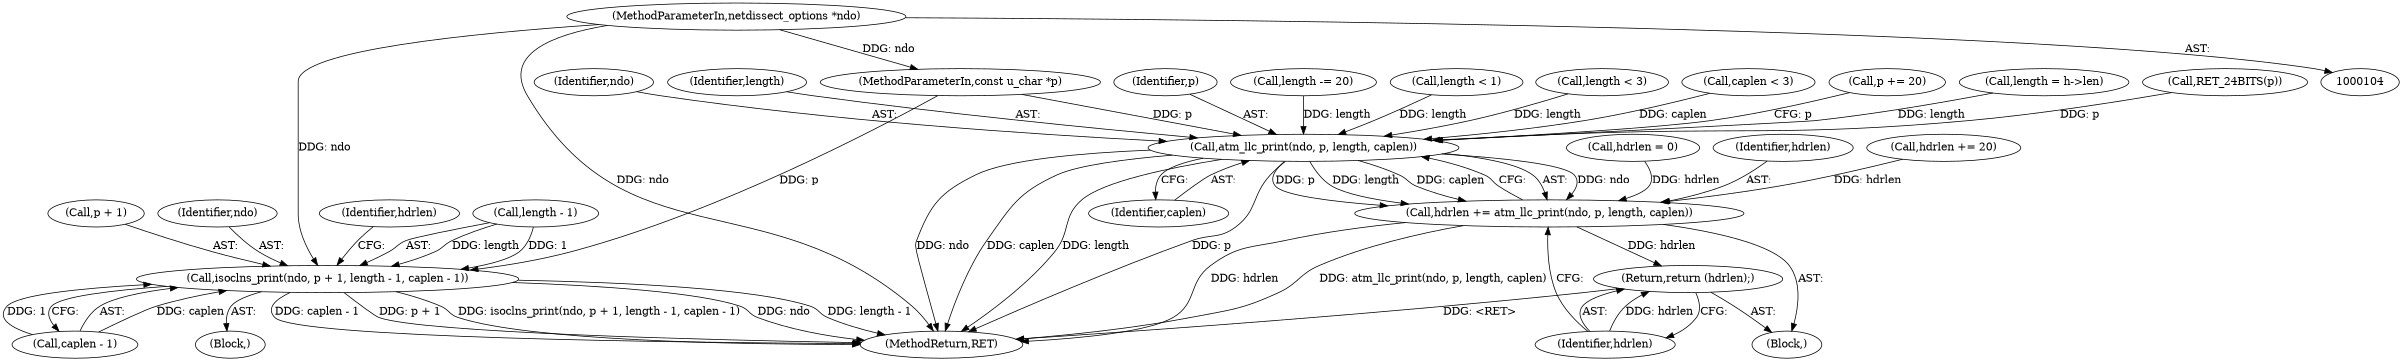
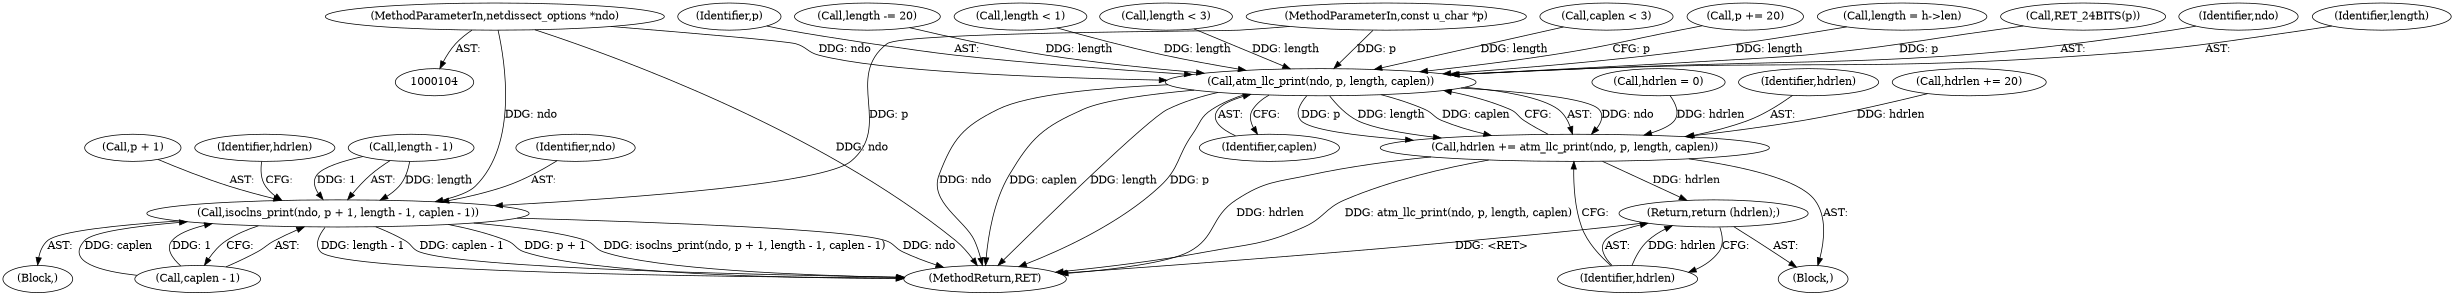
(845, 48) -> (883, 66)
(1673, 115) -> (1514, 49)
